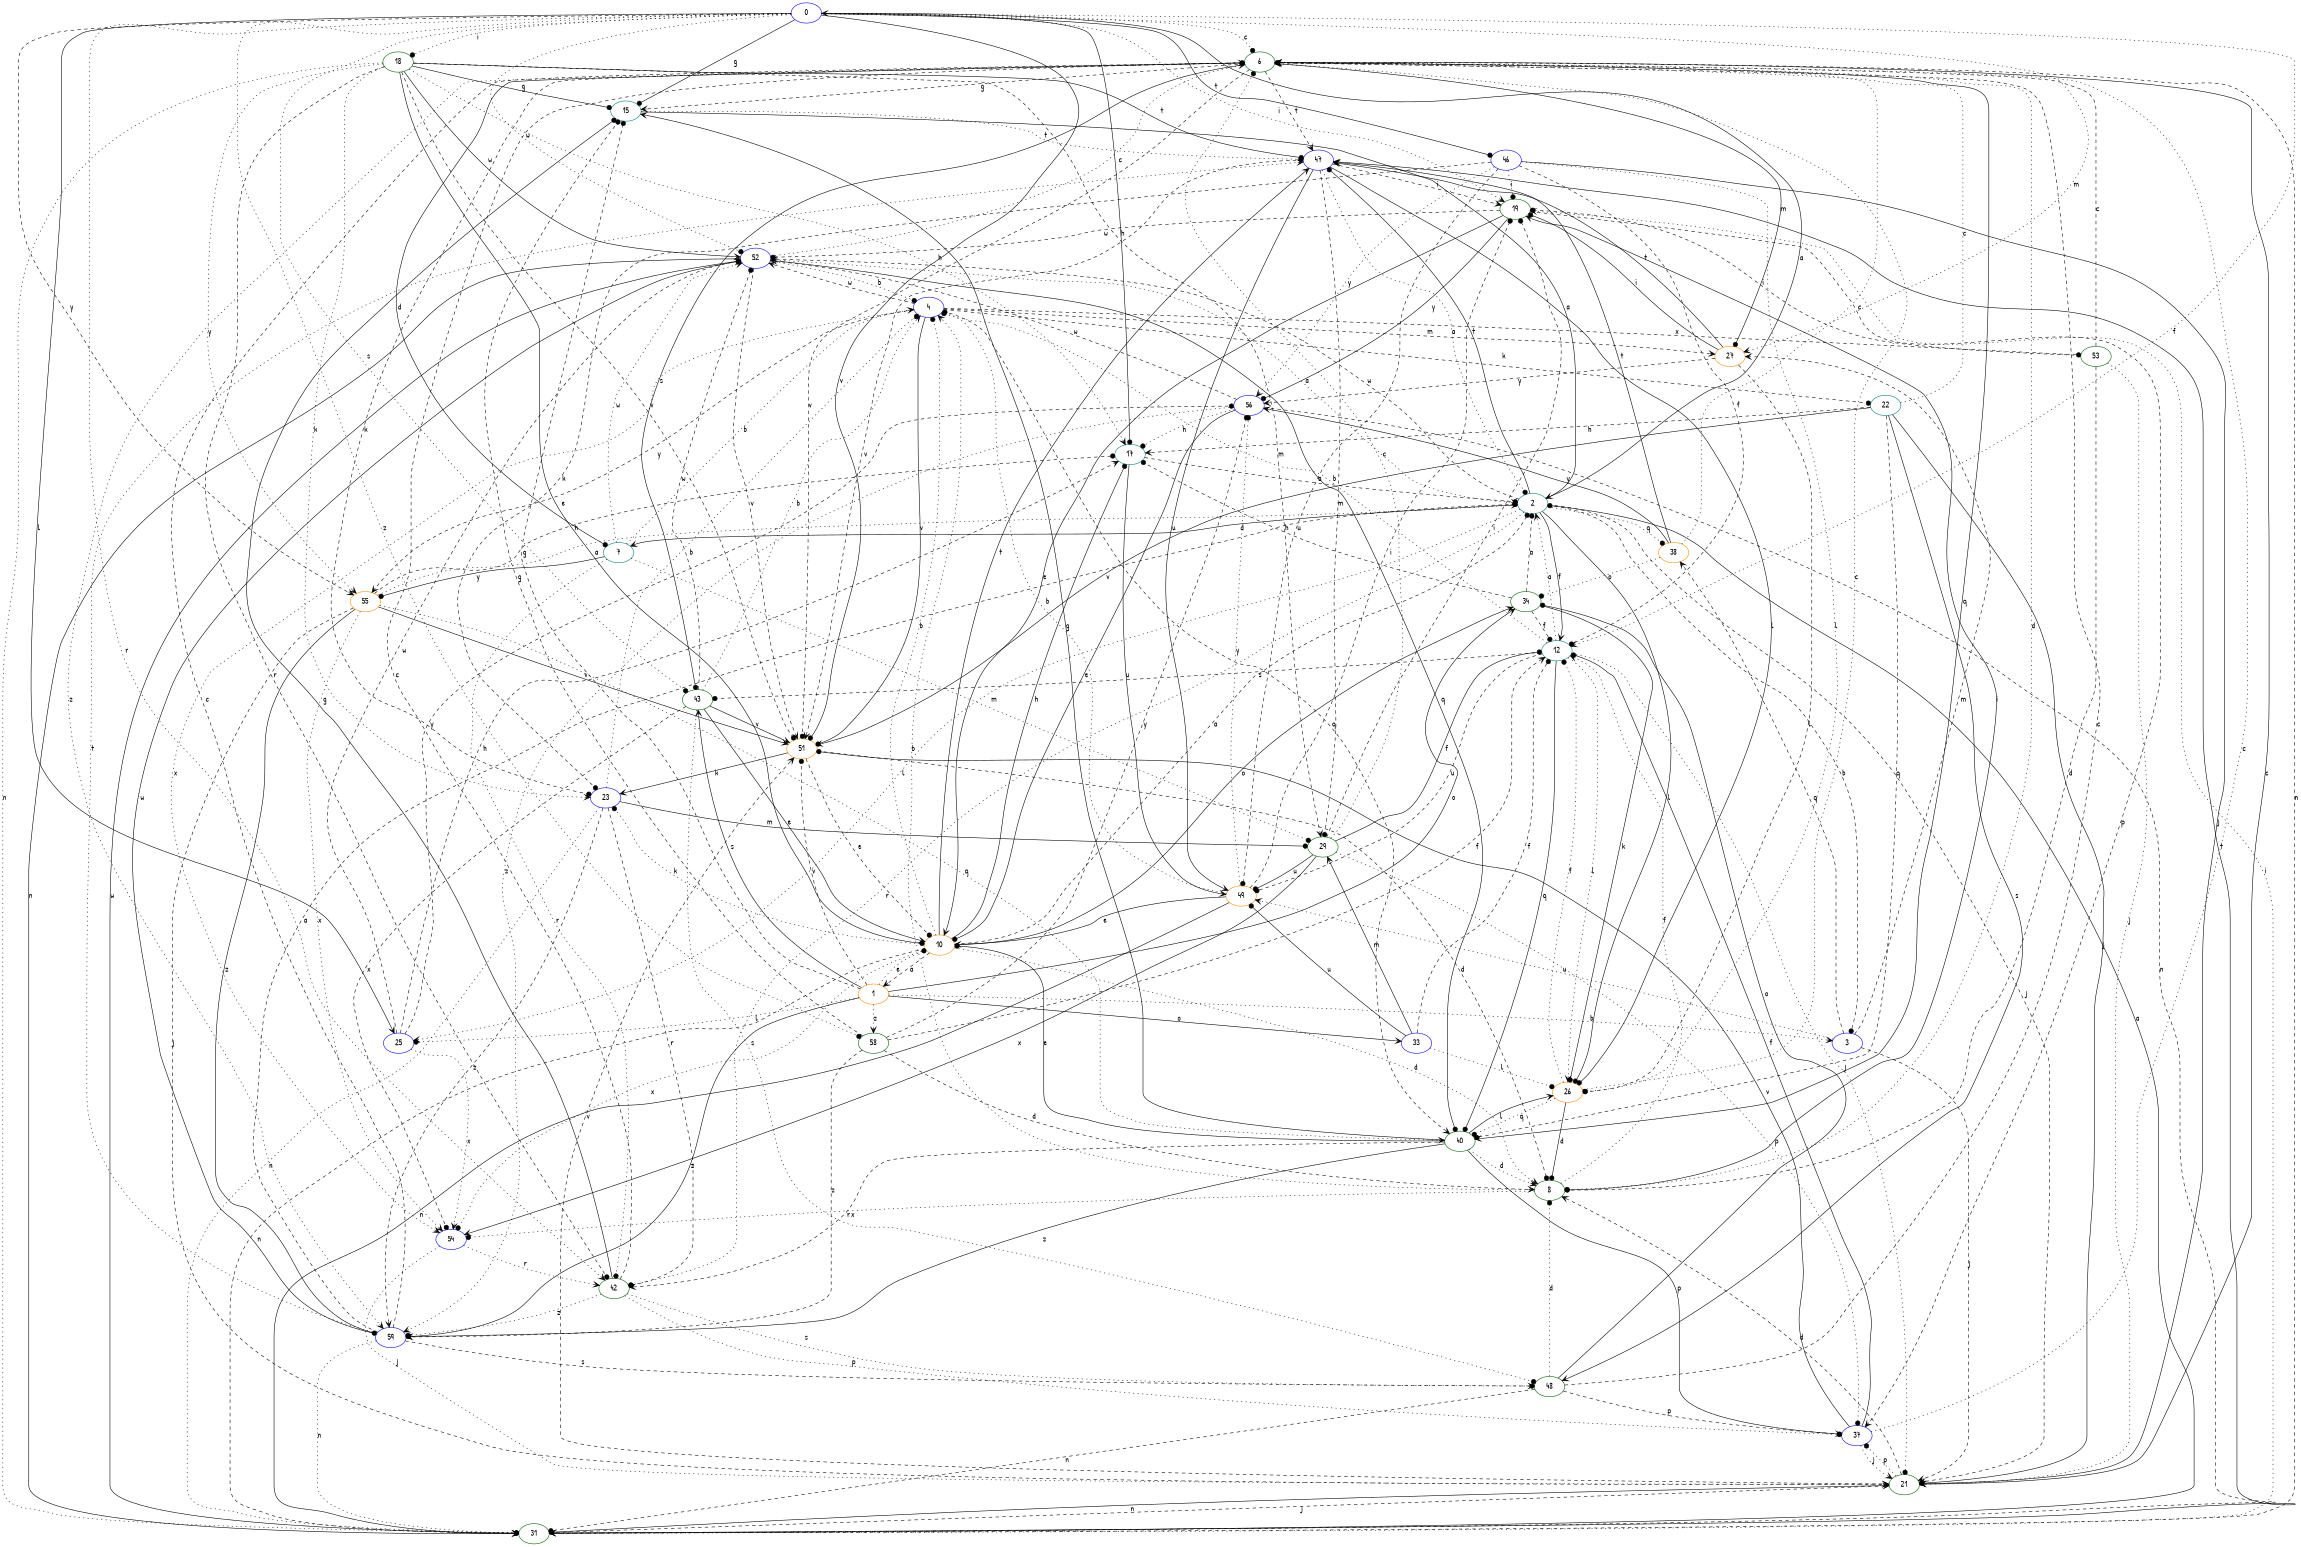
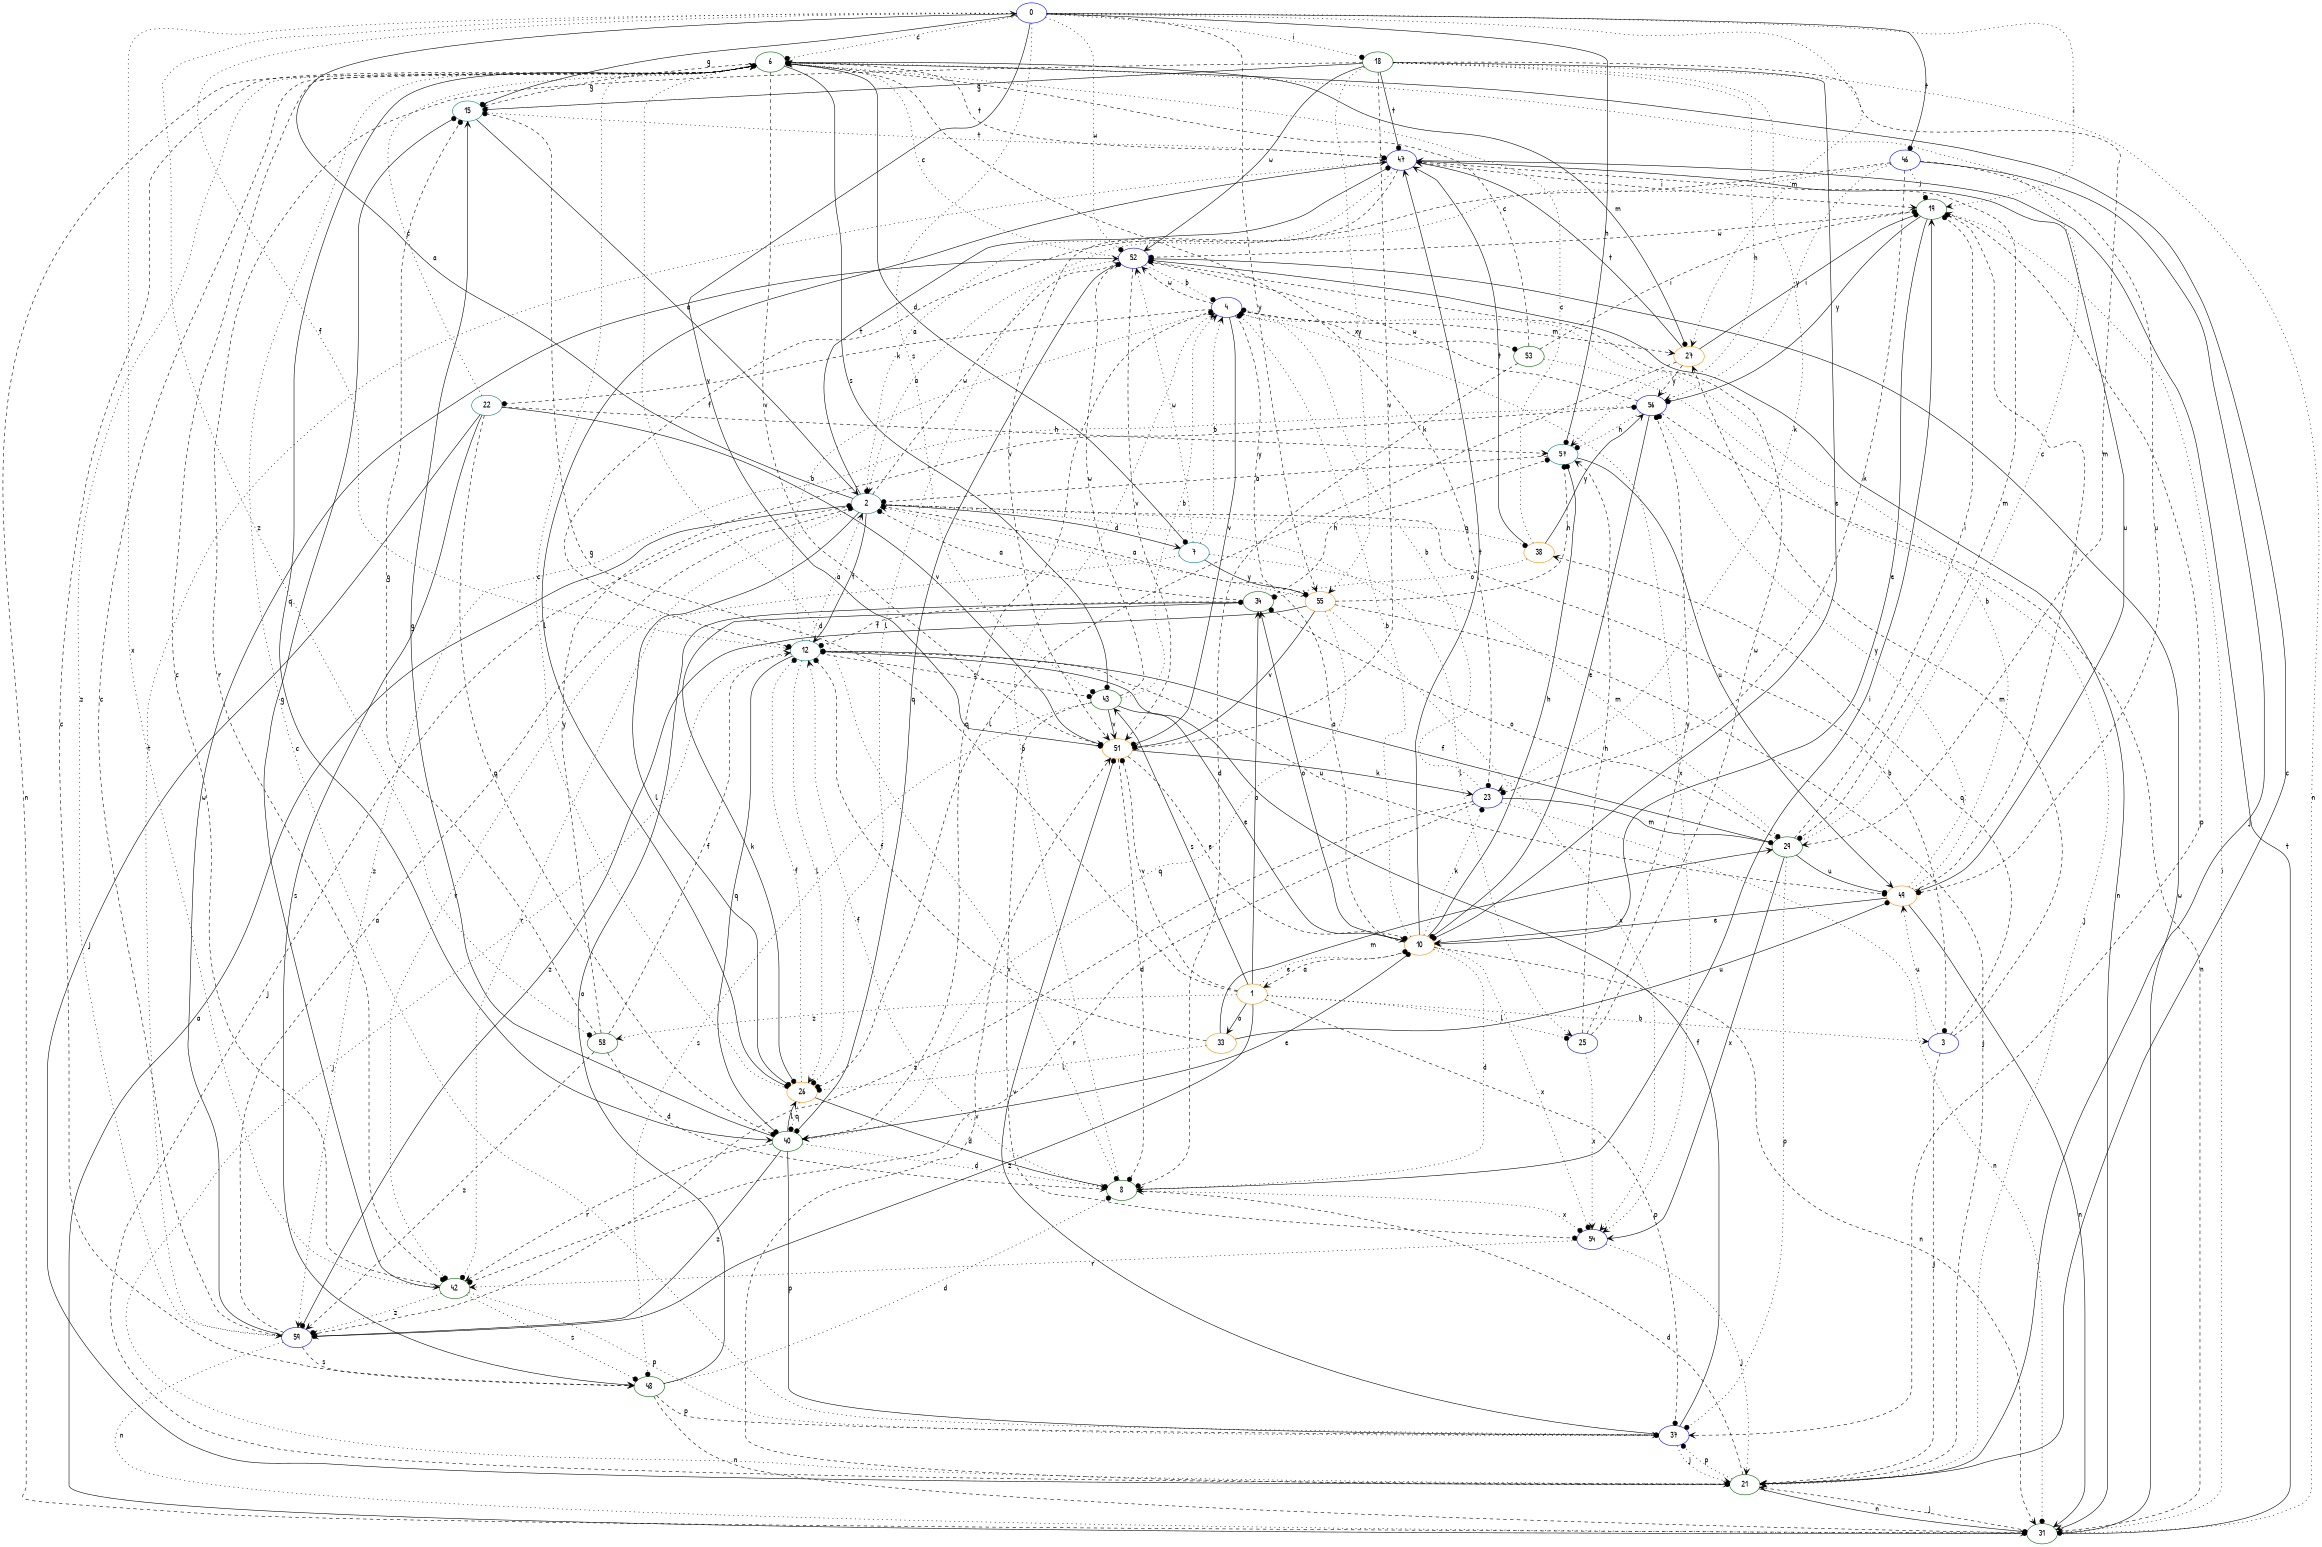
(56, 270) -> none
(1130, 454) -> (1563, 454)
(127, 651) -> (133, 651)
none -> (1523, 733)
(1416, 1043) -> (1221, 1043)
none -> (1576, 1121)
